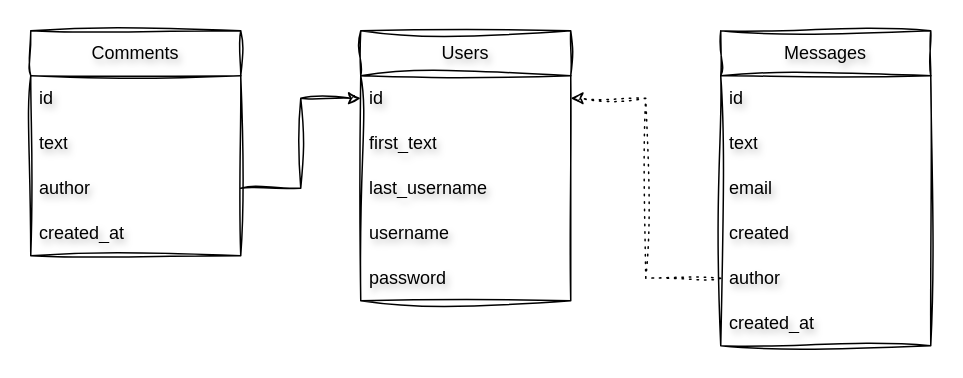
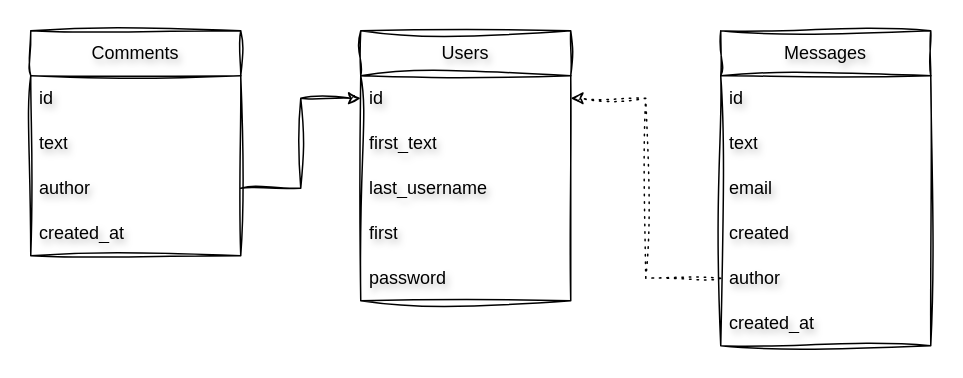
(410, 233) -> (393, 233)
